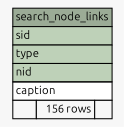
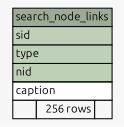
(69, 109) -> (69, 109)
